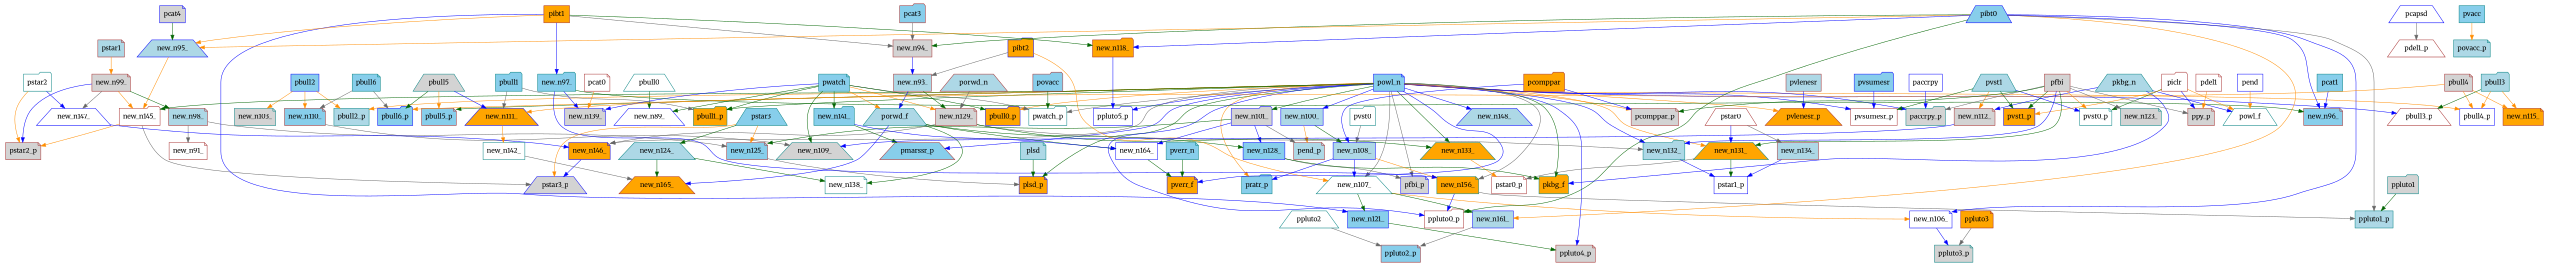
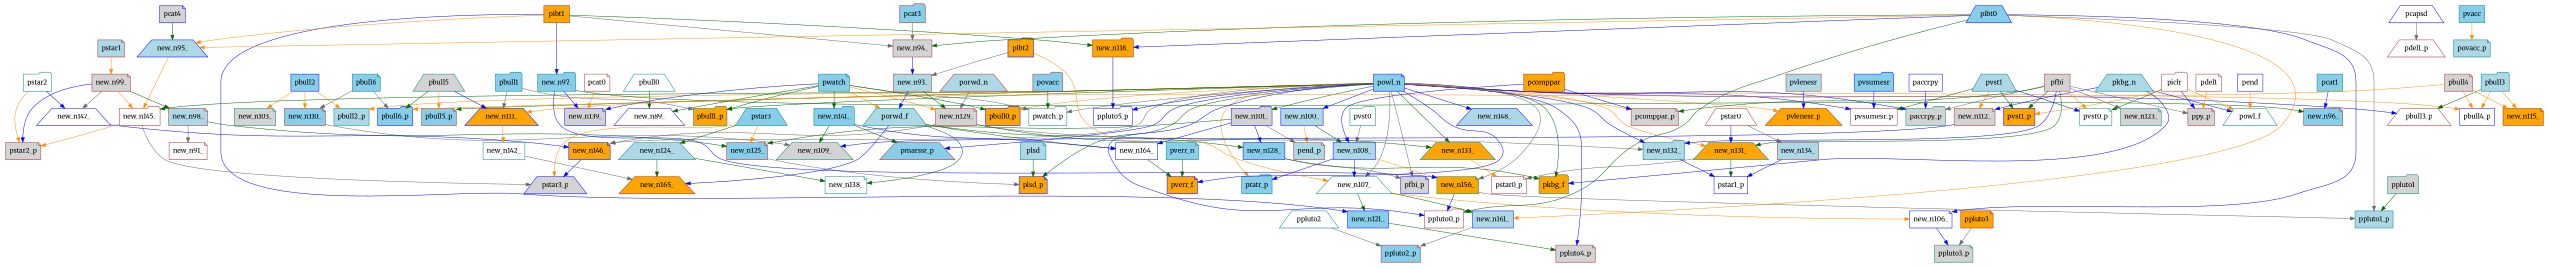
(2186, 23) -> none
(808, 112) -> (826, 131)
(465, 135) -> (465, 135)
